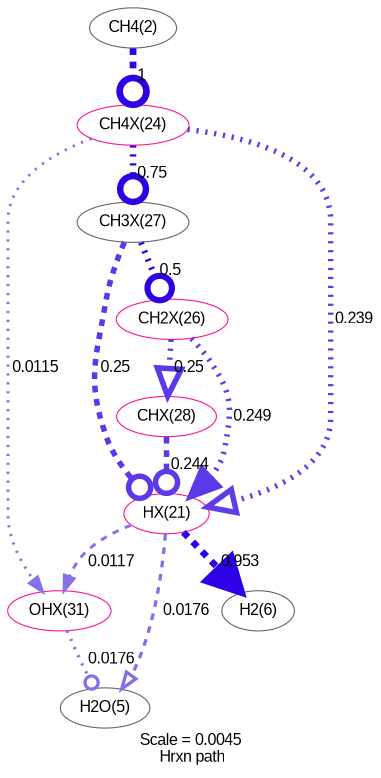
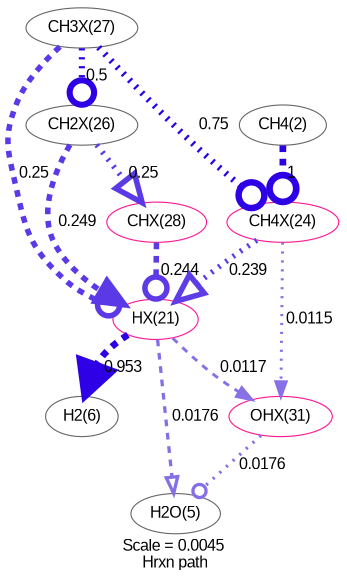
(133, 161) -> (168, 119)
(172, 319) -> (82, 125)
(229, 404) -> (49, 226)
